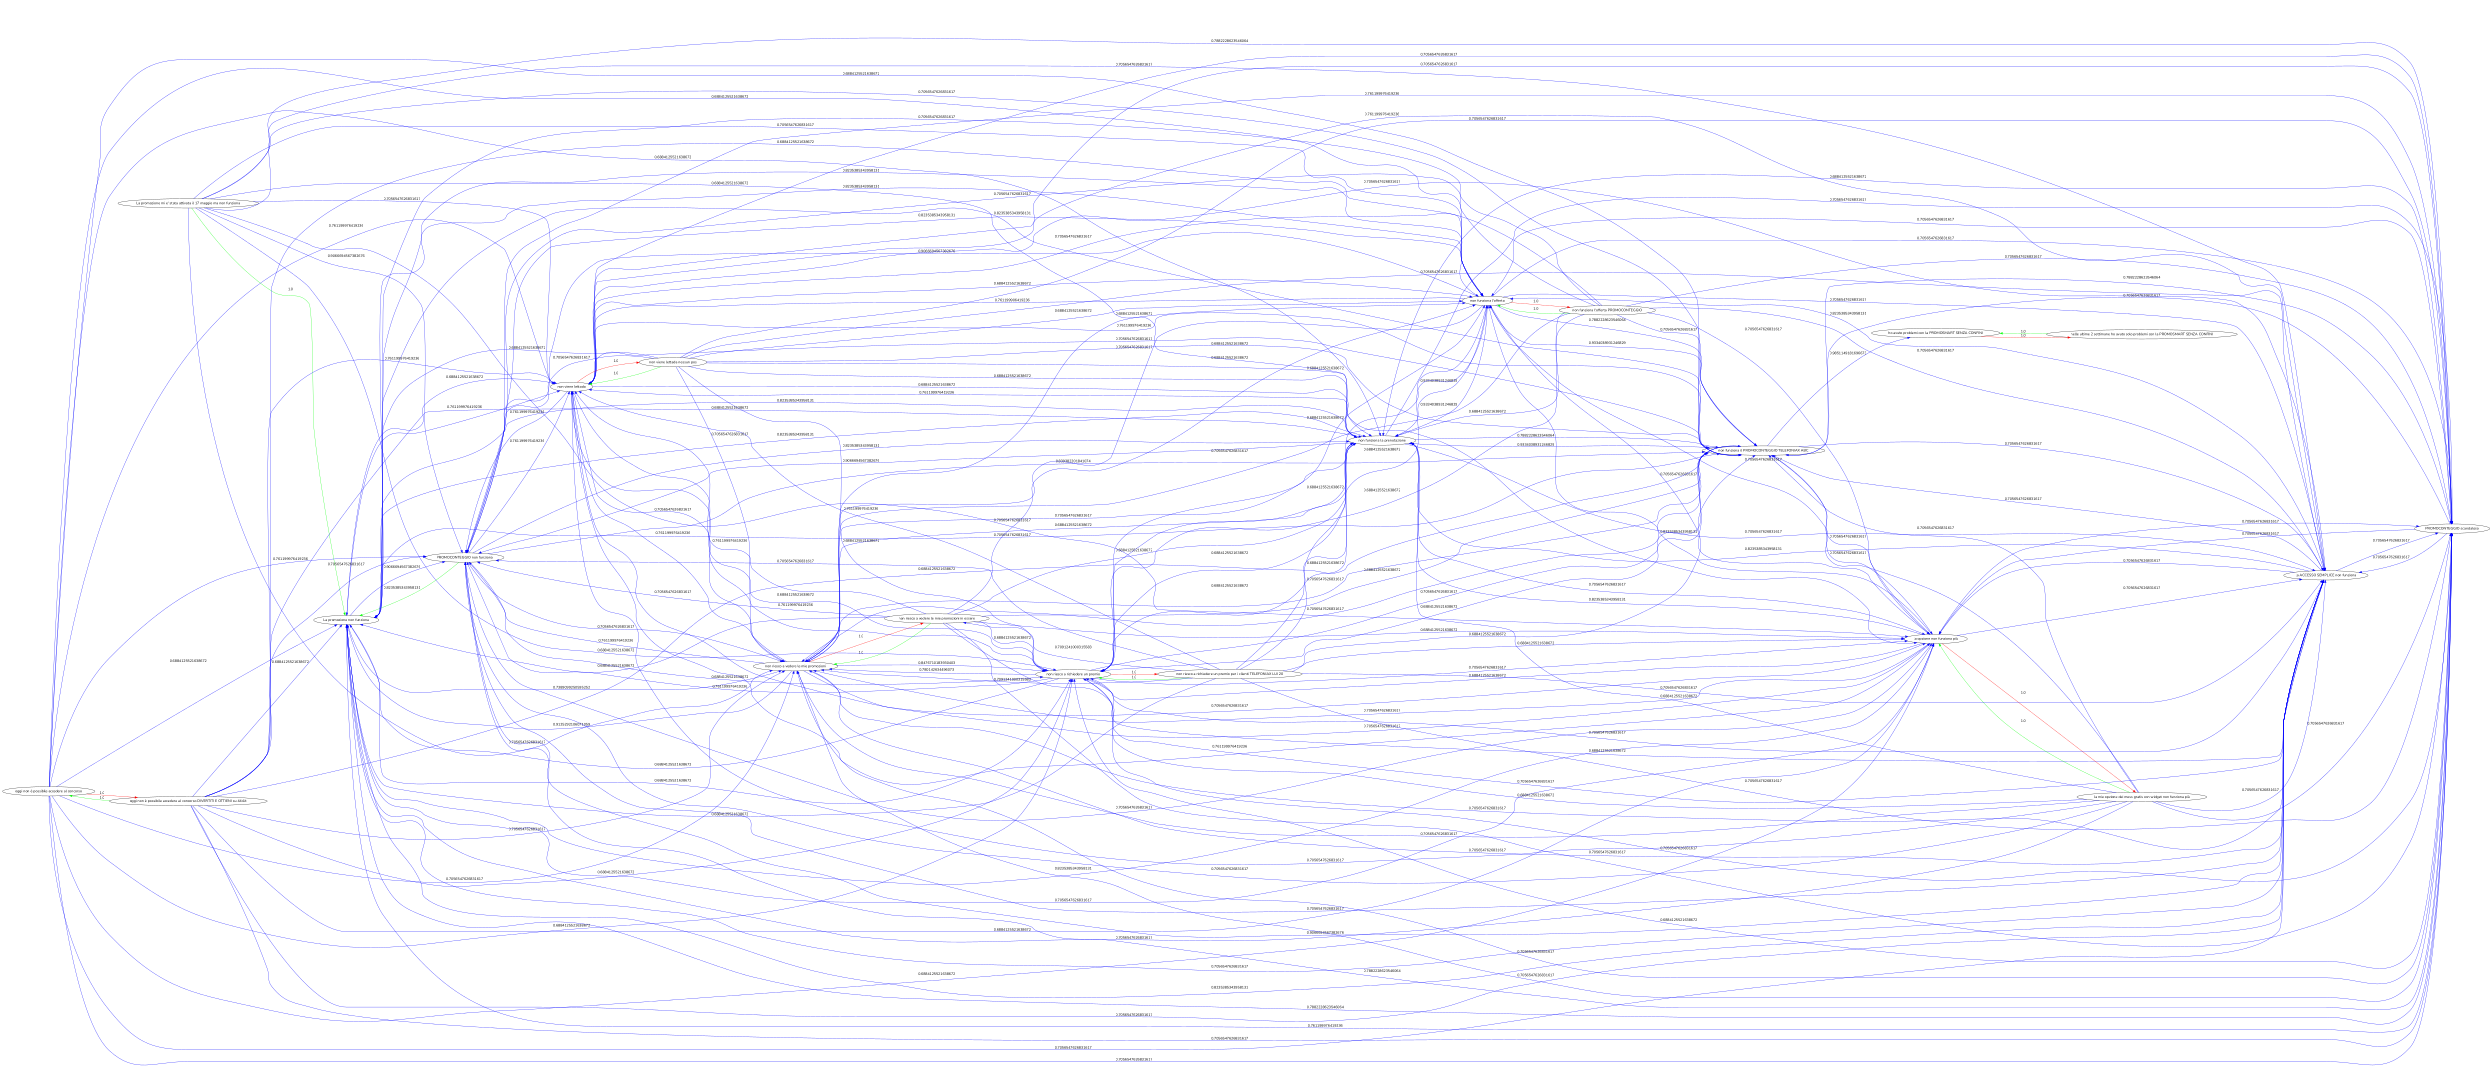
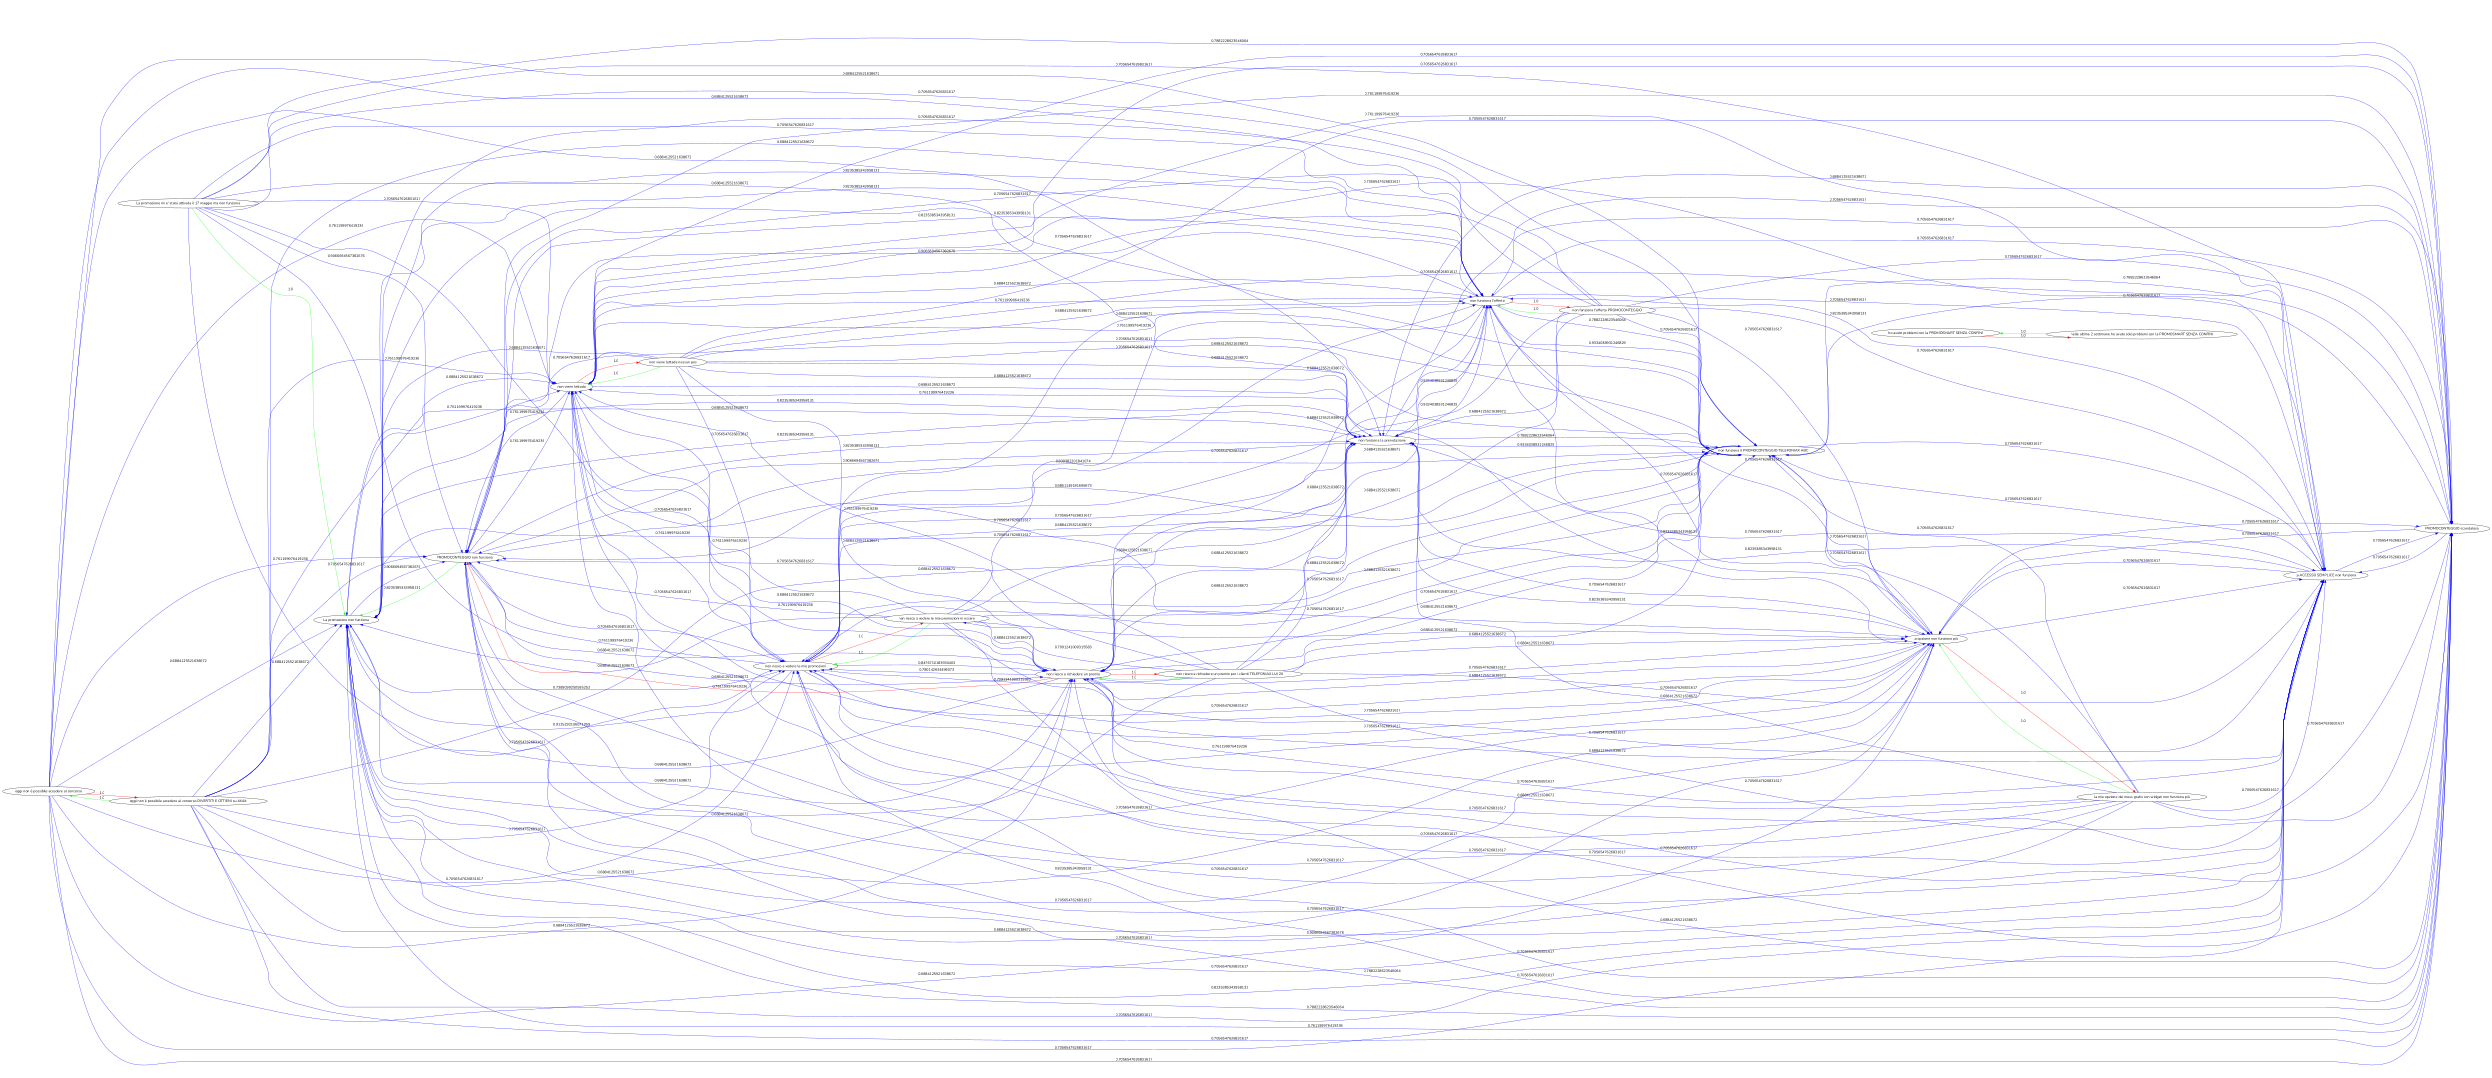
(1830, 381) -> (1110, 490)
(728, 689) -> (728, 689)
